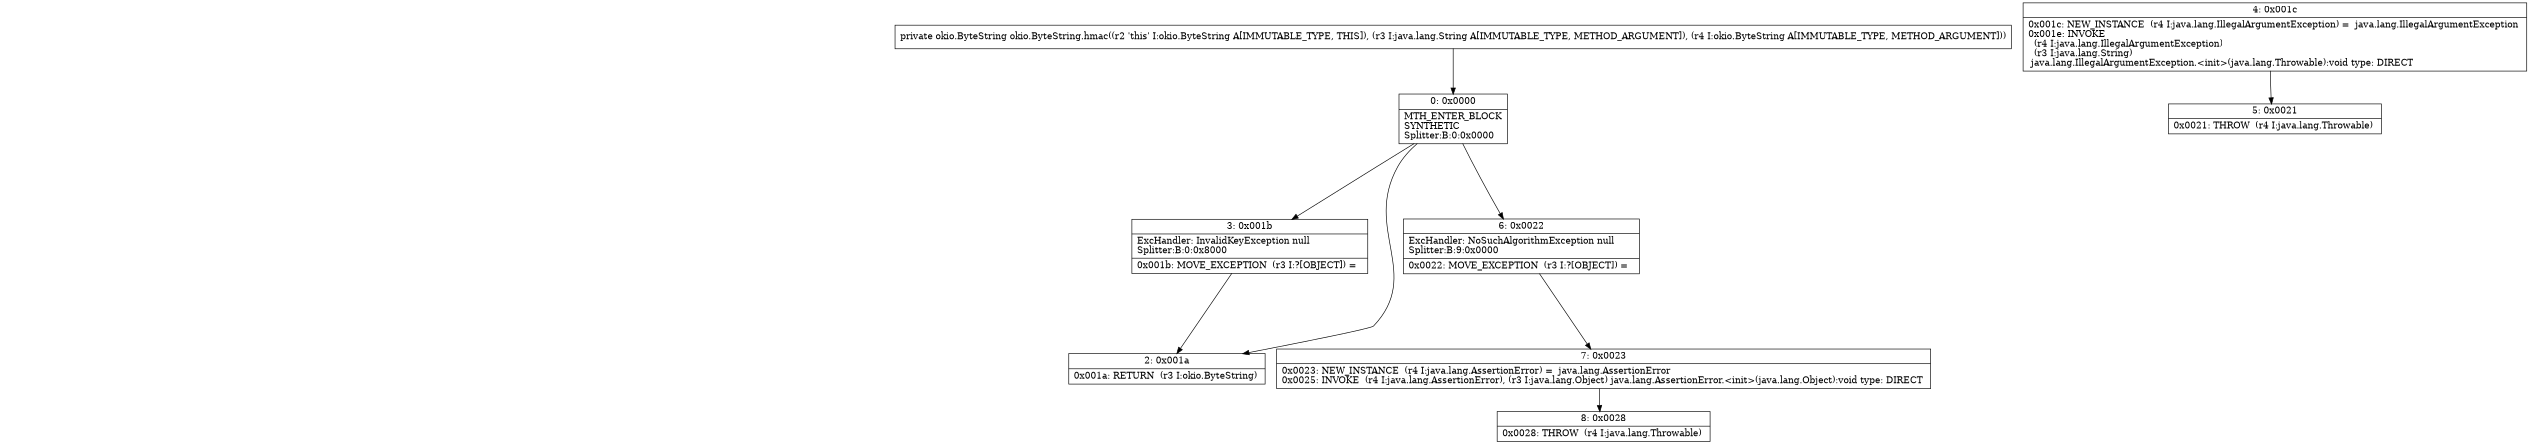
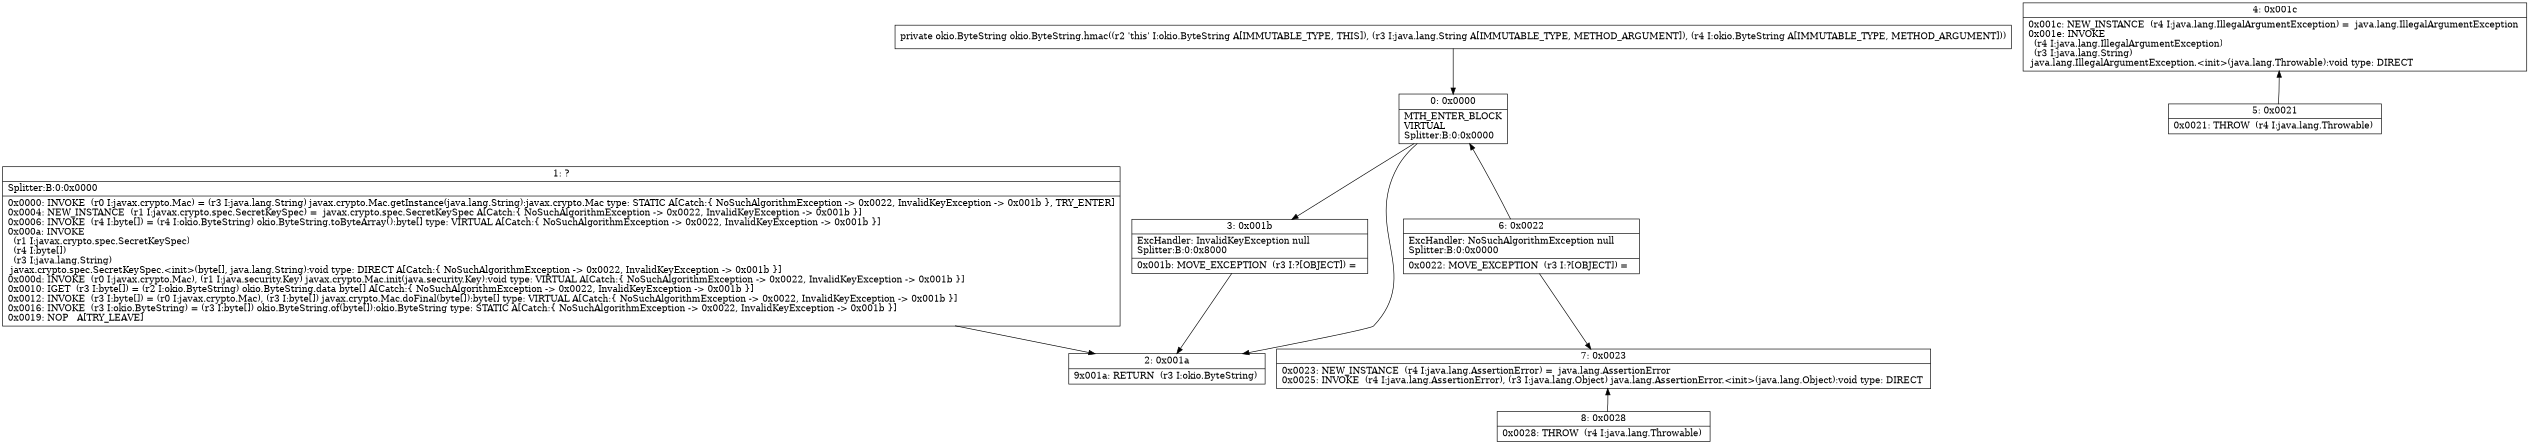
(2271, 84) -> (2279, 91)
(1432, 126) -> (1425, 126)
(1481, 179) -> (1492, 184)
none -> (561, 246)
(1454, 251) -> (1454, 251)
(1167, 376) -> (1167, 376)
(1599, 397) -> (1608, 403)
